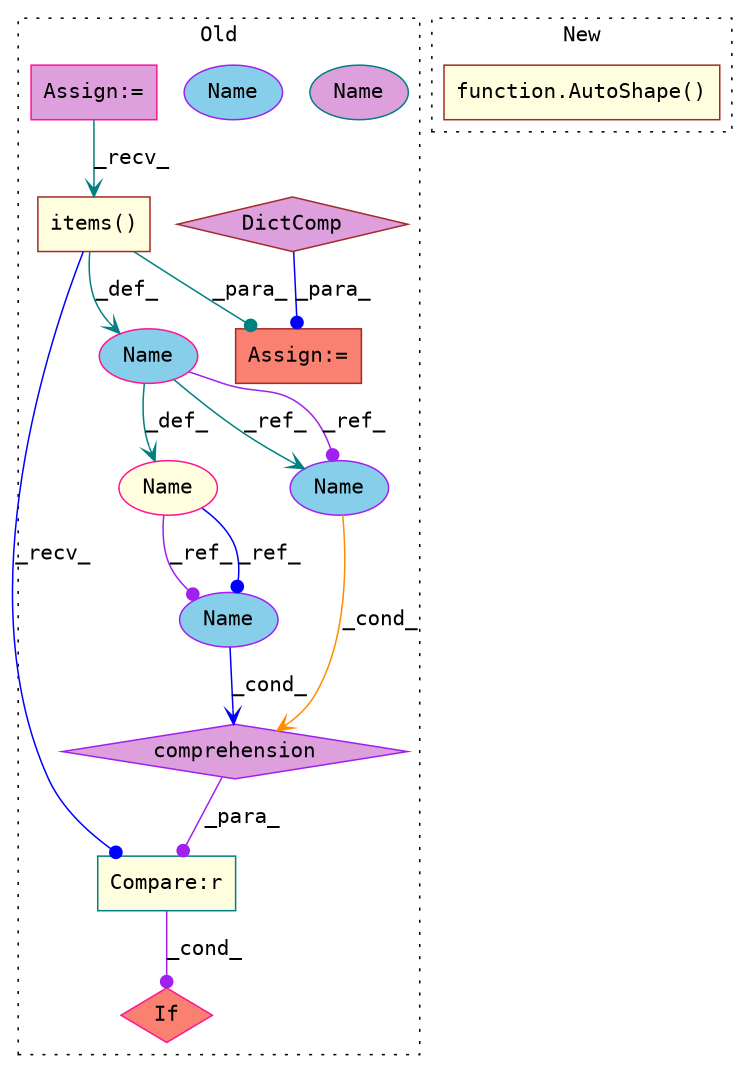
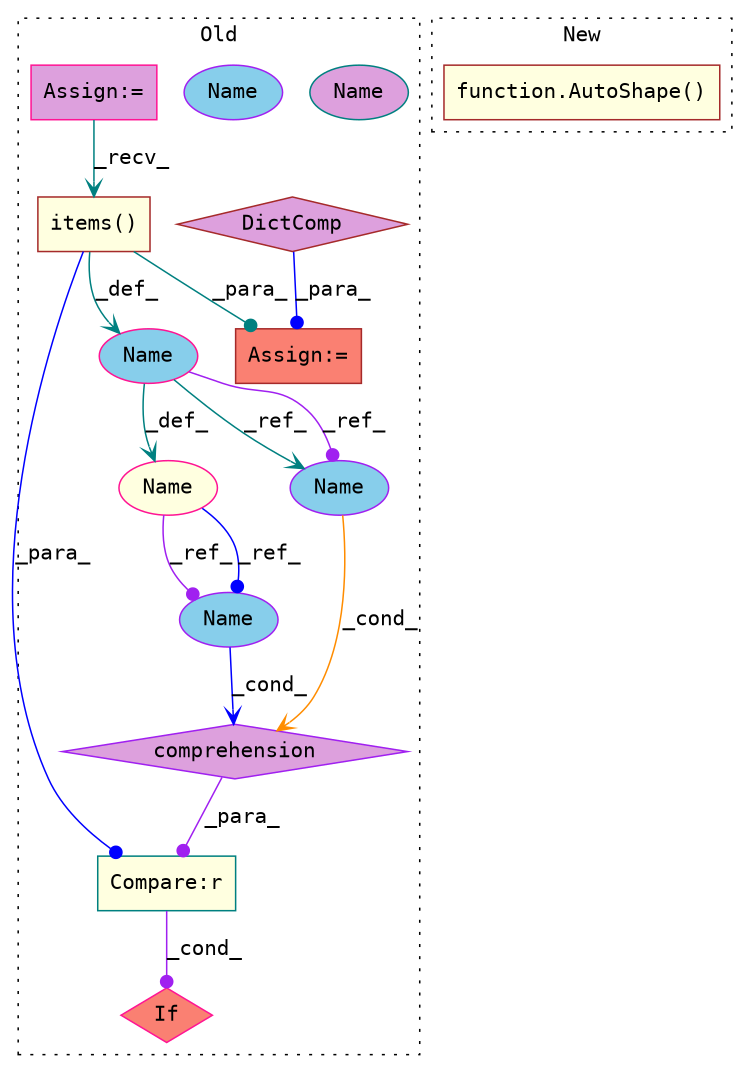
(53, 554) -> (53, 554)
